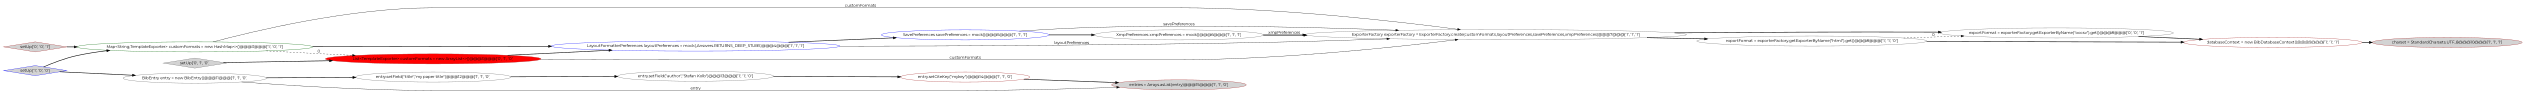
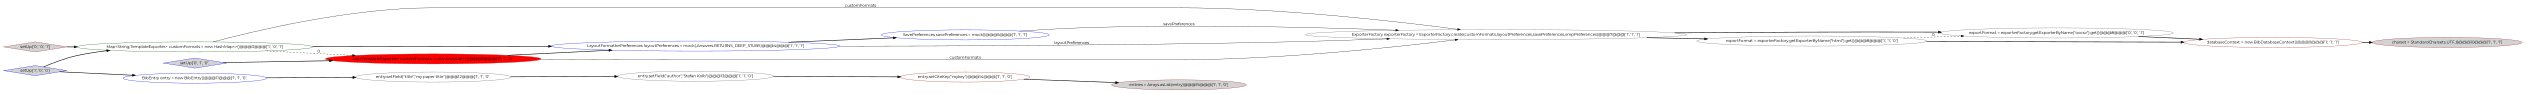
(1179, 35) -> none
(195, 63) -> (195, 63)
(195, 78) -> (195, 78)
(679, 90) -> none
